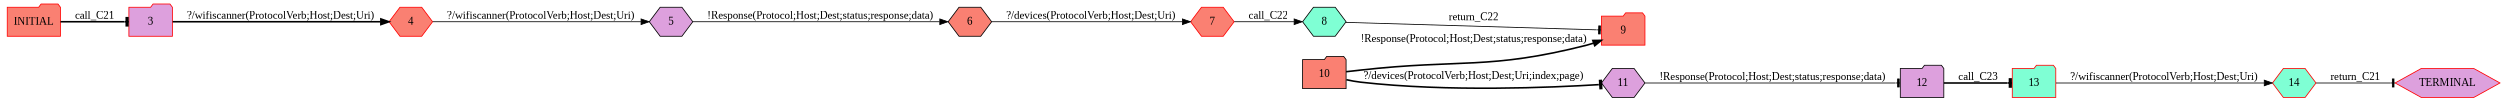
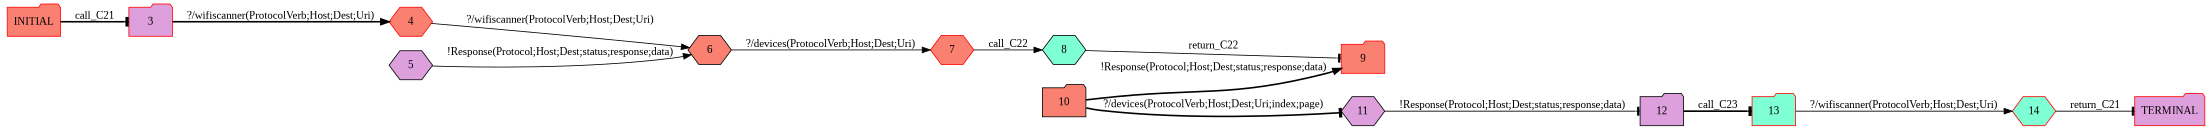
(537, 22) -> (556, 35)
(2448, 83) -> (2170, 111)
